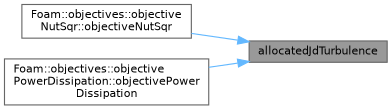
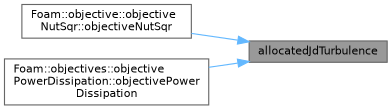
(107, 21) -> (107, 21)
